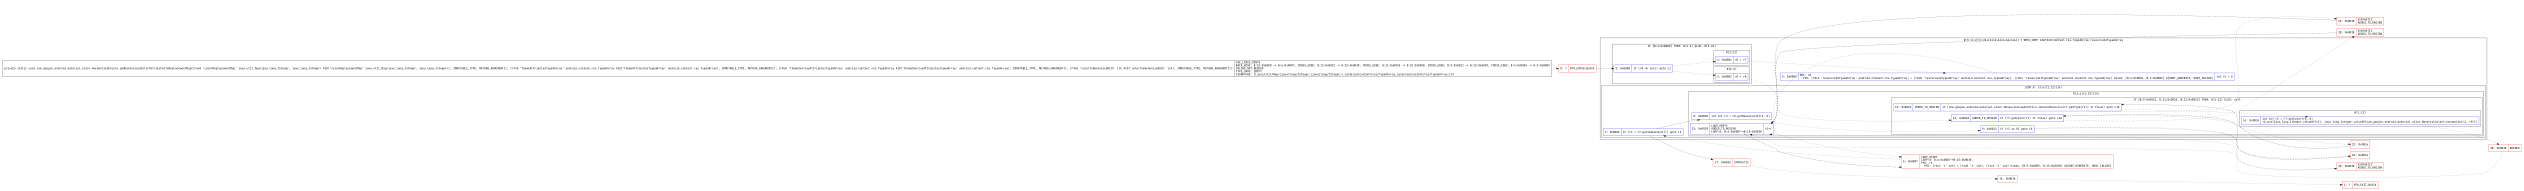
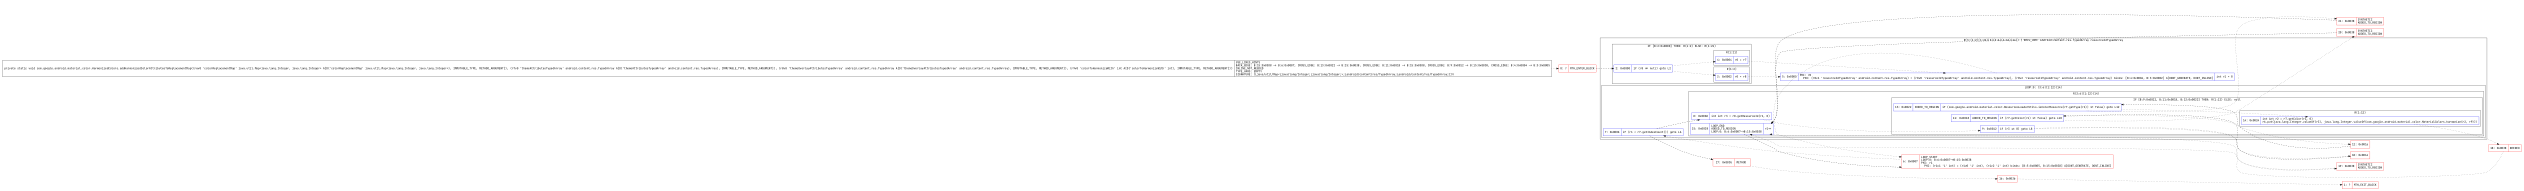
(1838, 120) -> (1763, 77)
(1719, 126) -> (1718, 126)
(1741, 162) -> (1741, 162)
